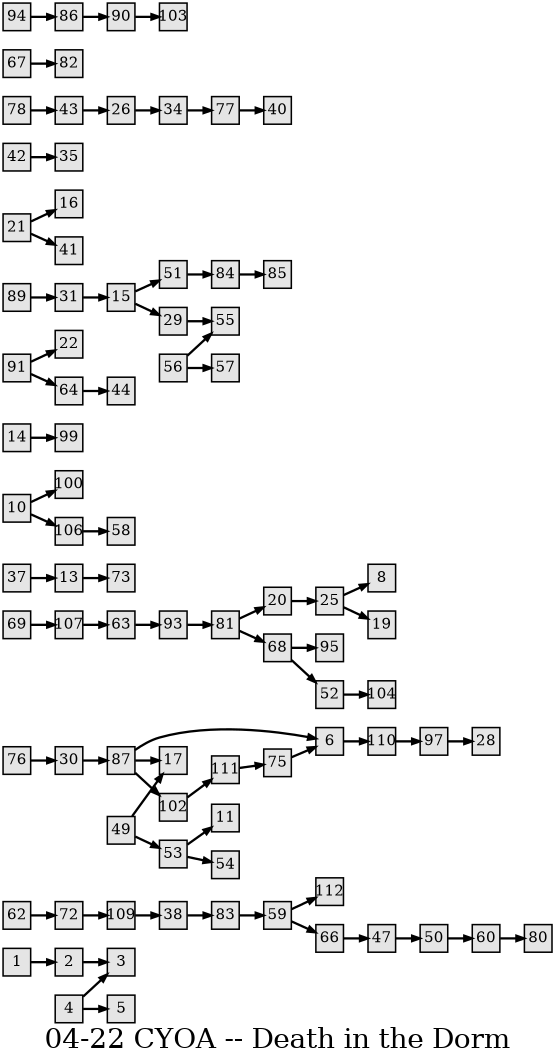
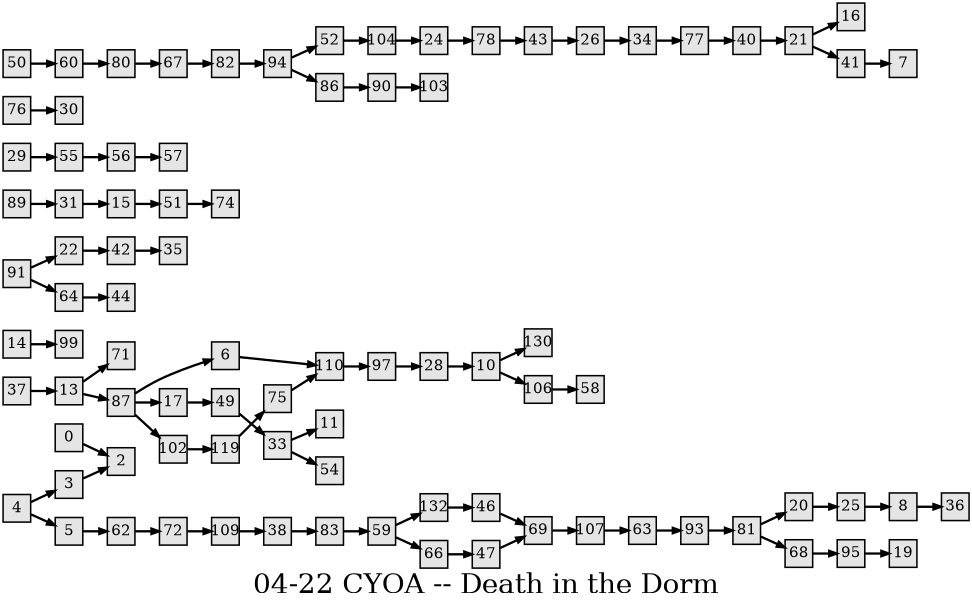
none -> (434, 41)
none -> (769, 41)
none -> (143, 64)
none -> (248, 64)
none -> (903, 64)
none -> (91, 251)
(225, 274) -> (225, 204)
(278, 274) -> none
(144, 308) -> none
(196, 347) -> (91, 157)
none -> (456, 366)
(69, 485) -> (538, 343)
none -> (955, 507)
none -> (486, 508)
none -> (91, 531)
(121, 578) -> (121, 356)
(352, 611) -> (873, 554)
(301, 668) -> (300, 54)
(300, 754) -> (300, 385)
(91, 761) -> (91, 396)
(225, 770) -> (225, 449)
(145, 798) -> (195, 402)
(173, 854) -> (278, 445)
(330, 892) -> (434, 508)
(404, 938) -> (509, 544)
(17, 962) -> (69, 438)
(91, 962) -> (91, 475)
